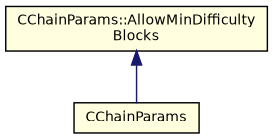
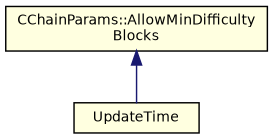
(137, 118) -> (137, 118)
